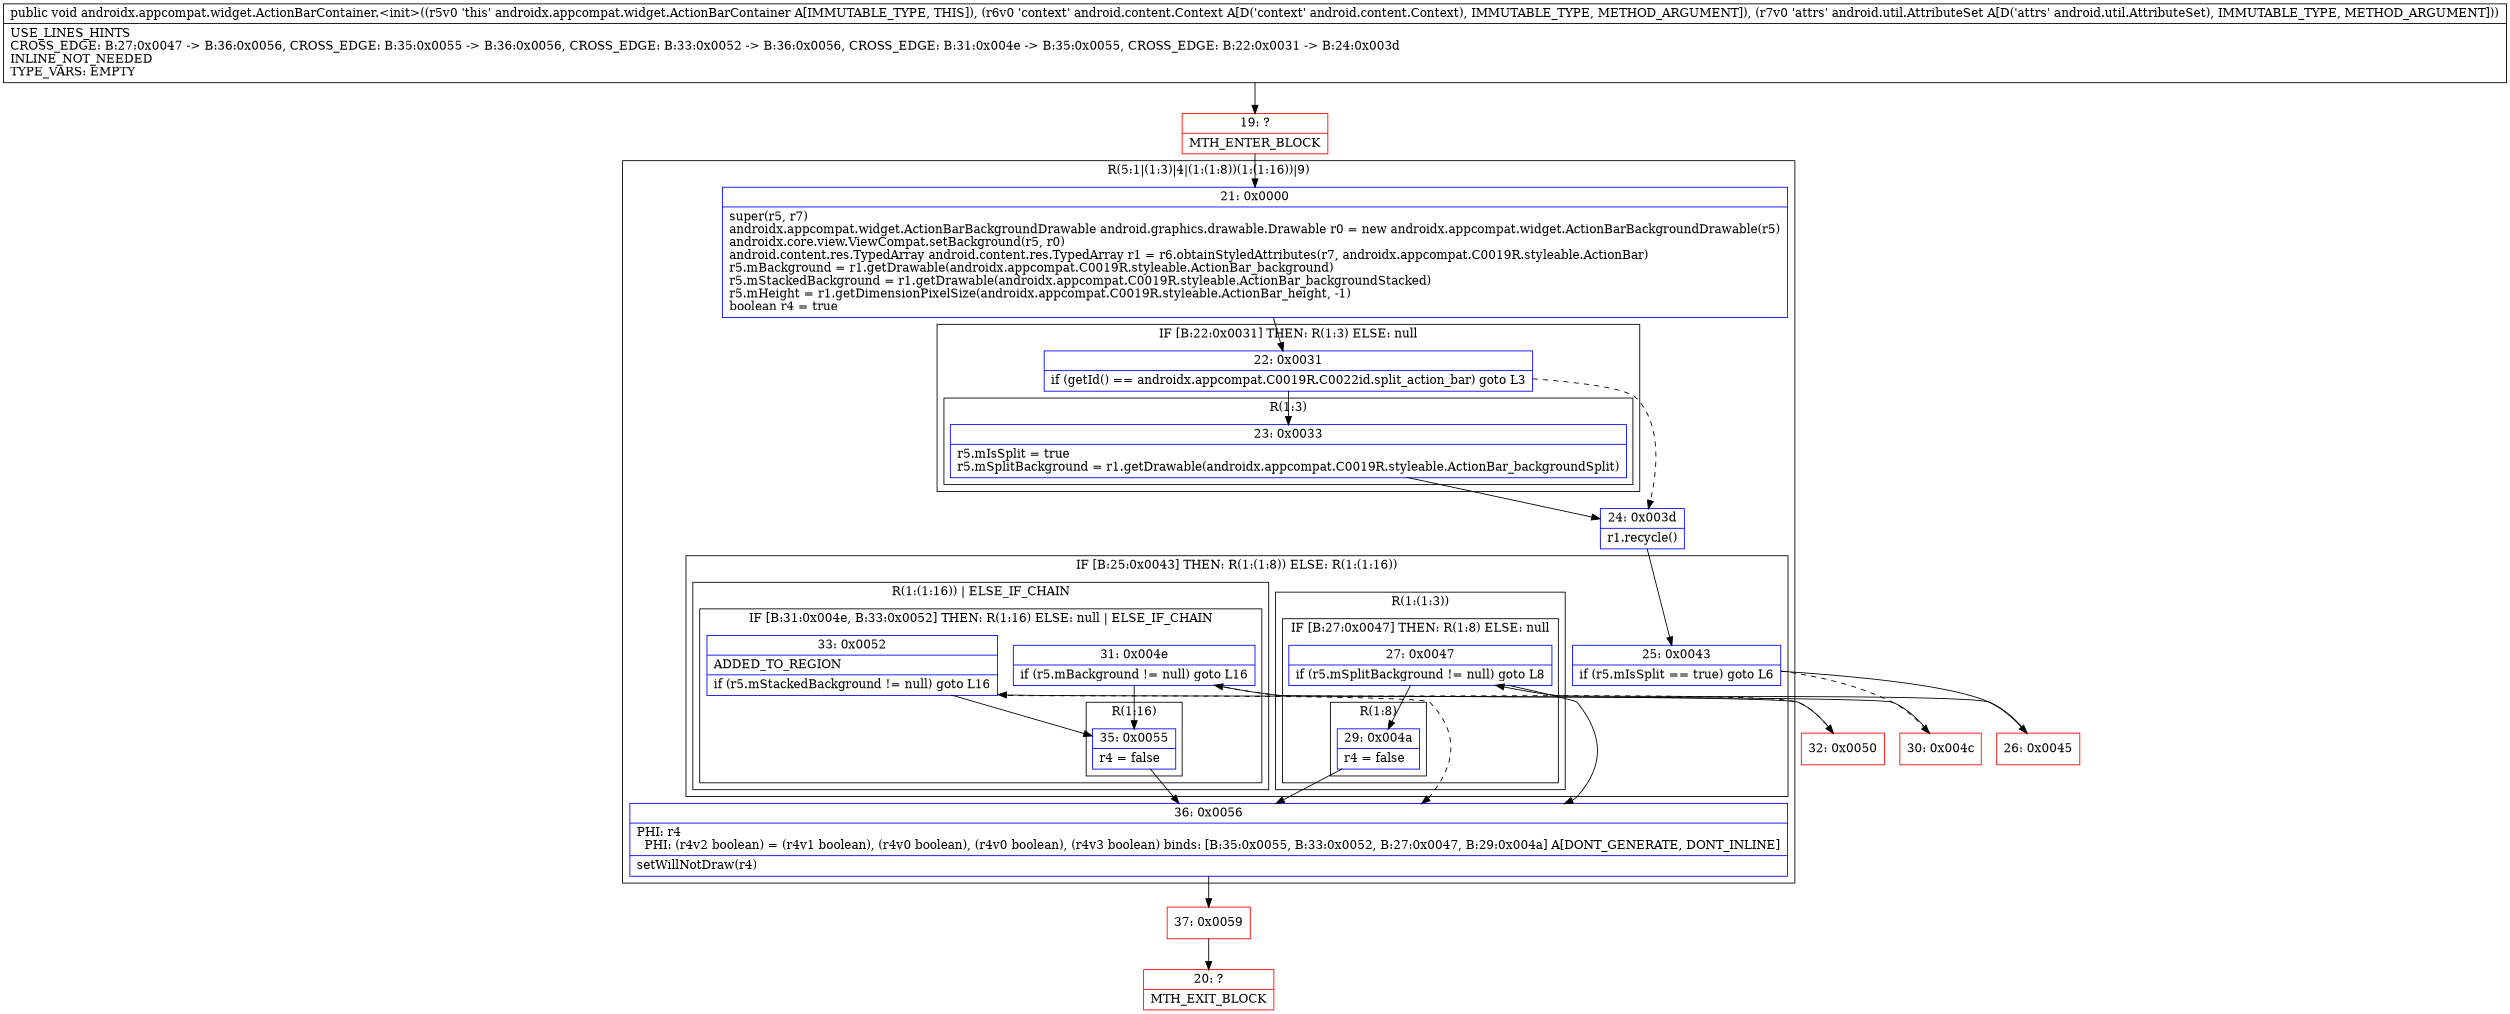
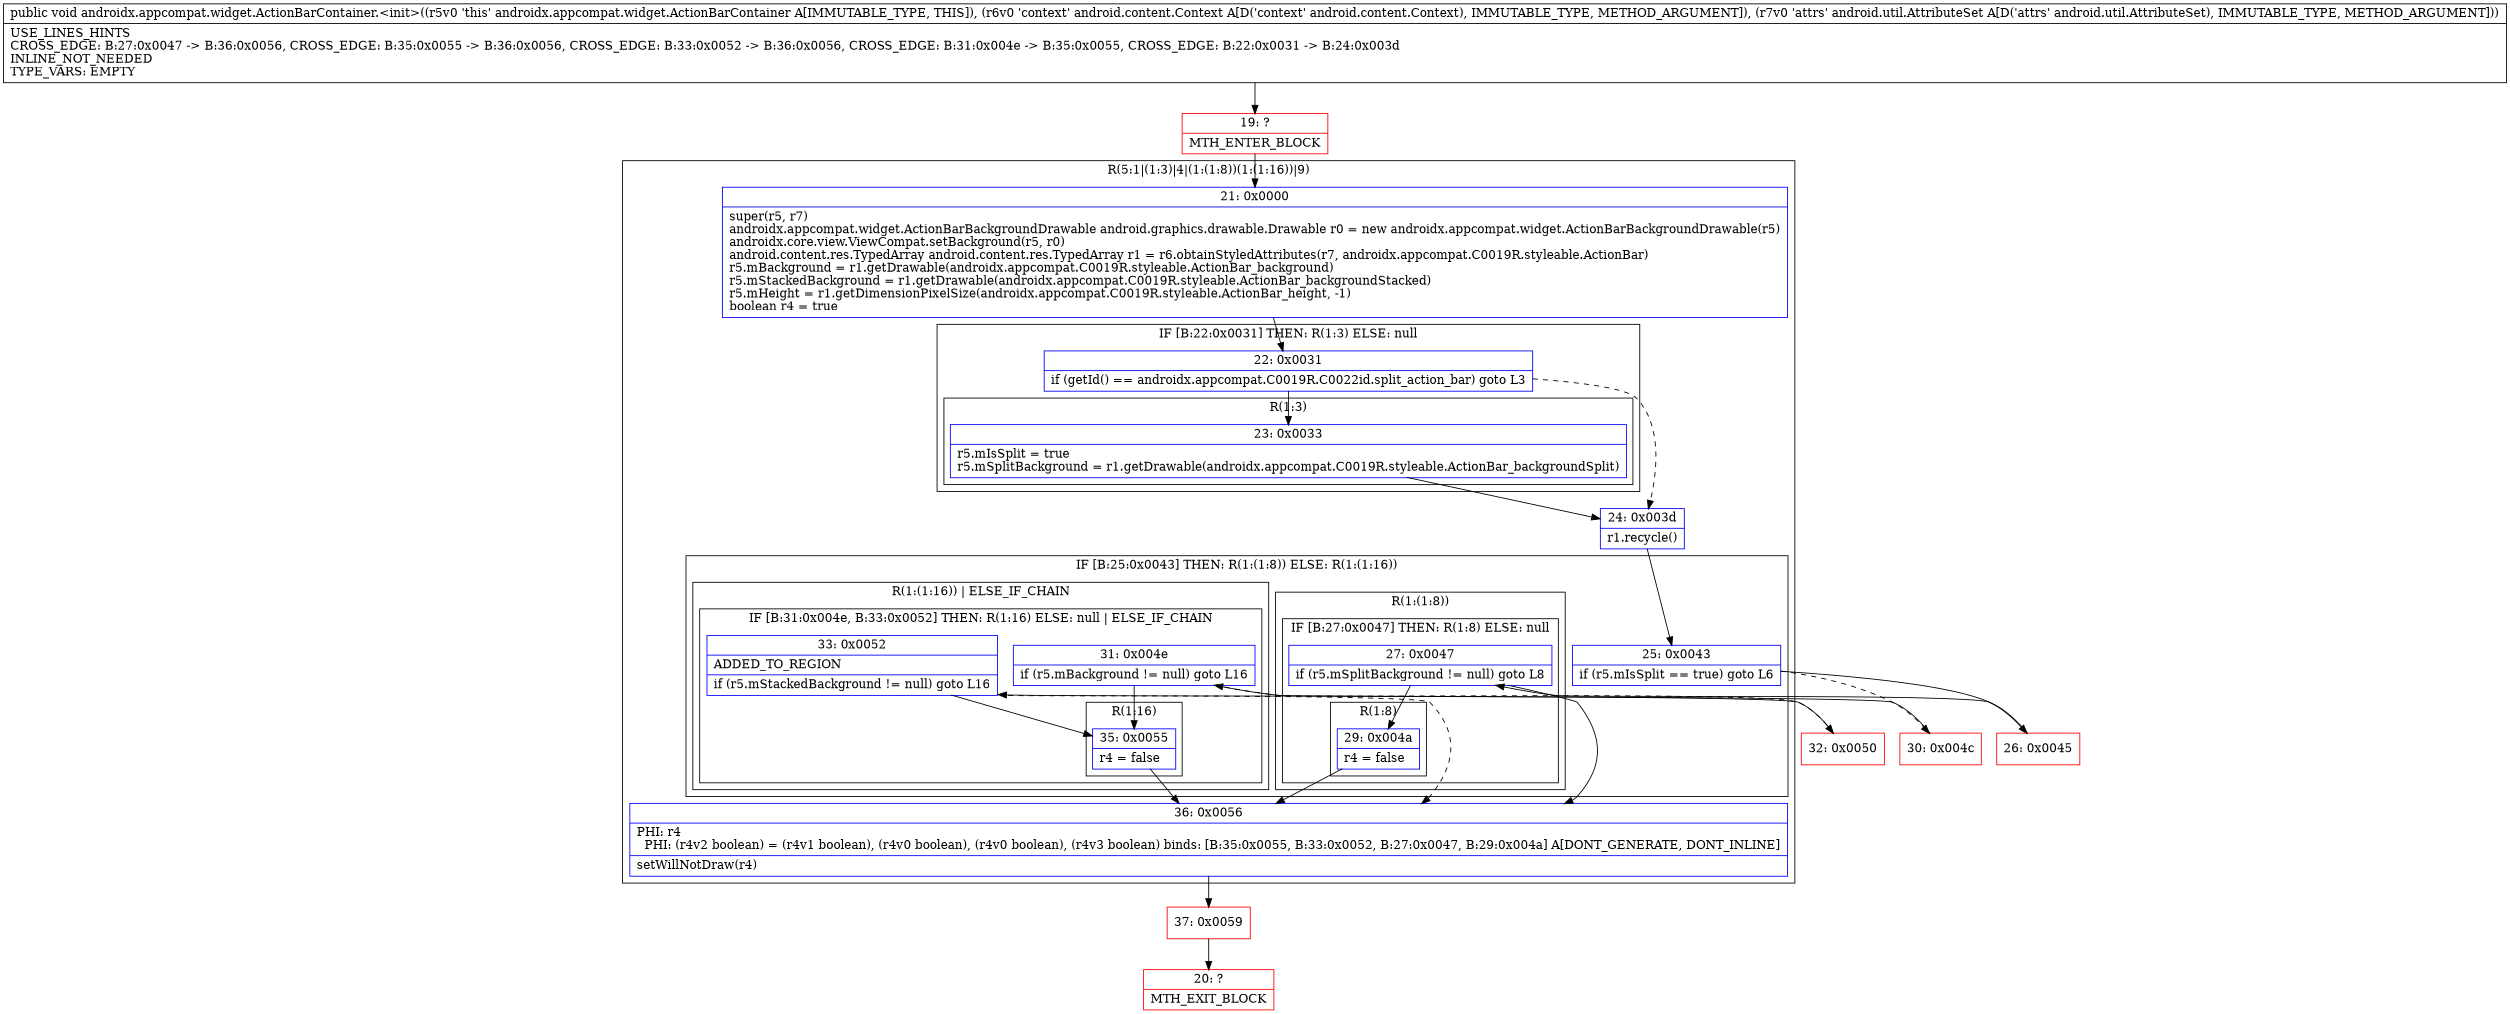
(1420, 602) -> (1420, 602)
